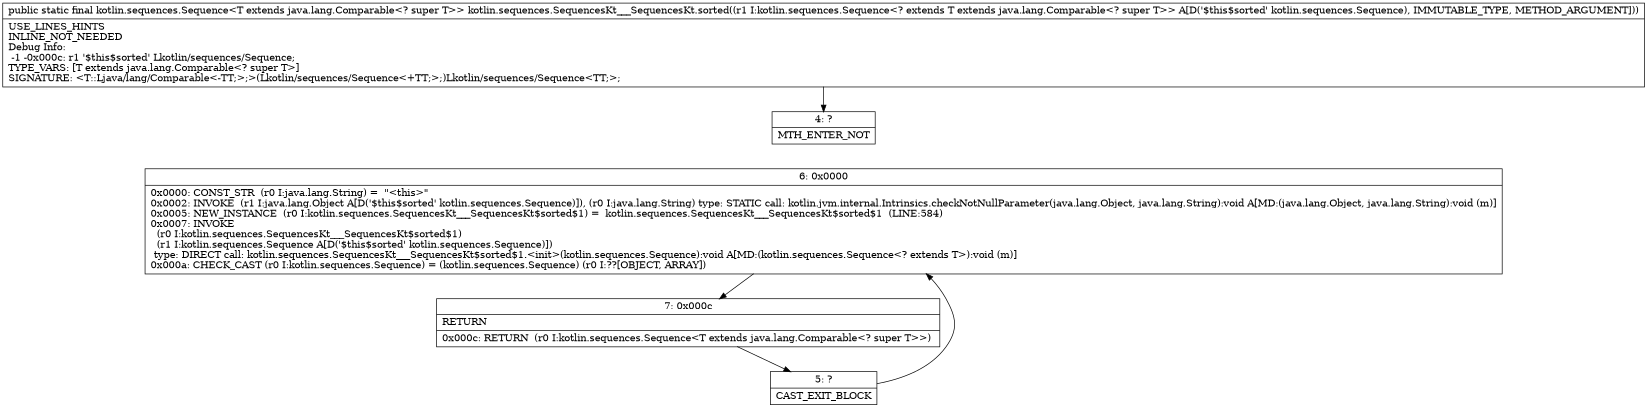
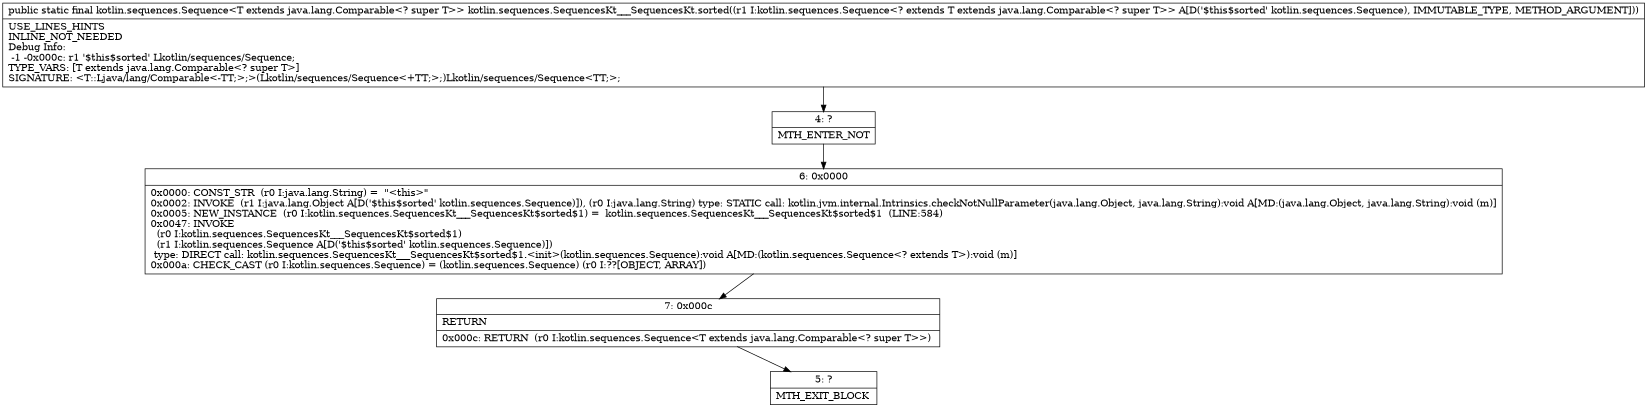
(196, 224) -> (196, 224)
(945, 348) -> (824, 153)
(824, 396) -> (823, 396)
